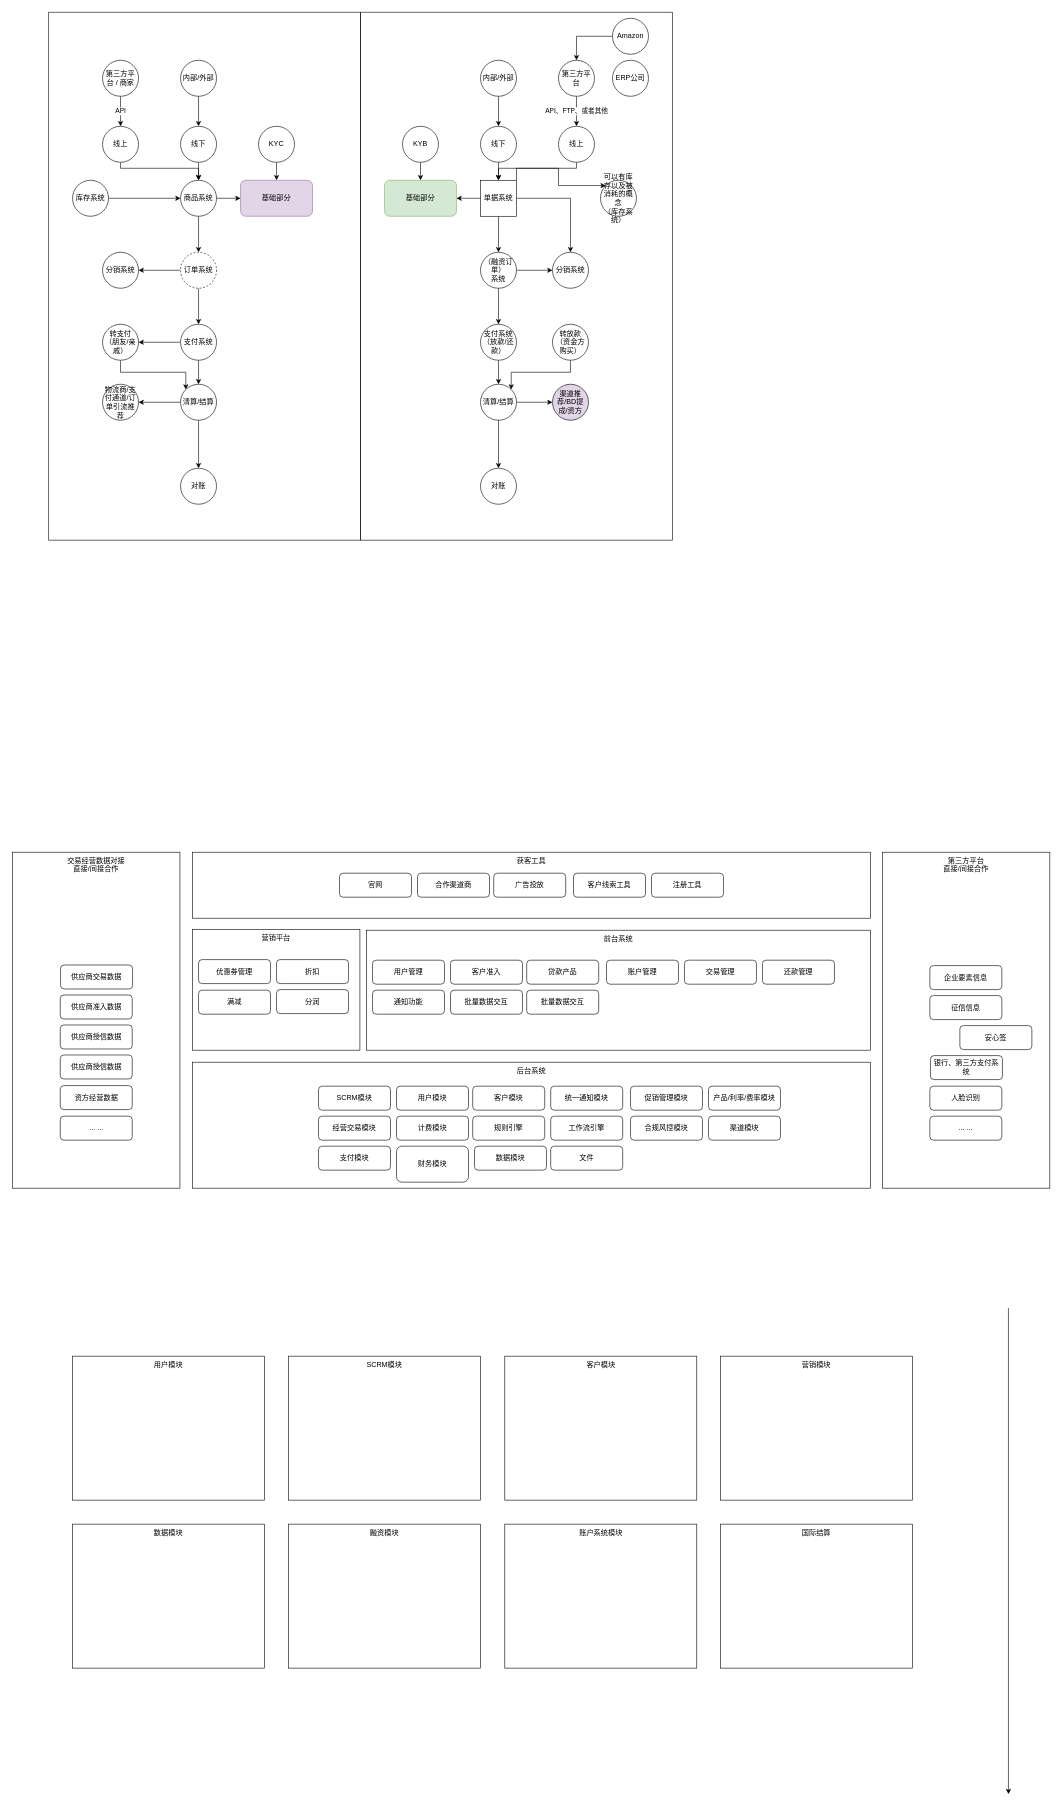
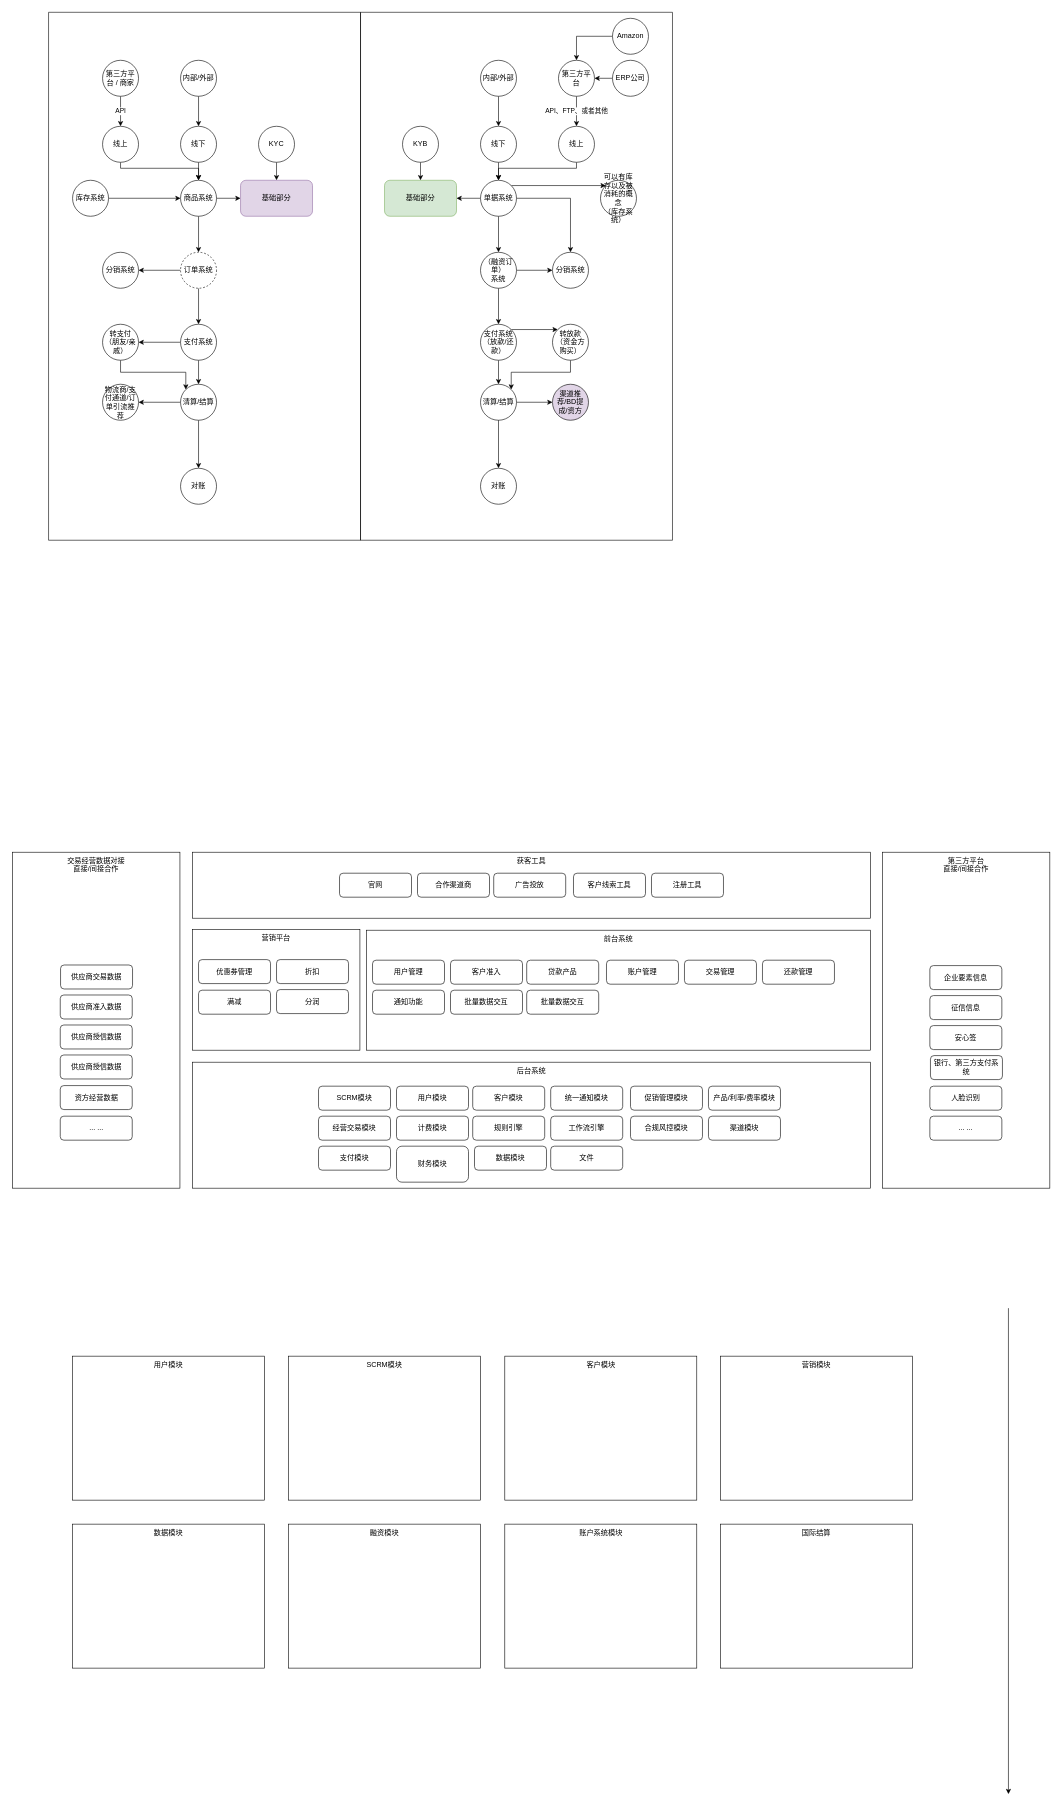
none -> (599, 78)
(498, 198) -> (498, 198)
none -> (532, 330)
(996, 1038) -> (966, 1038)
